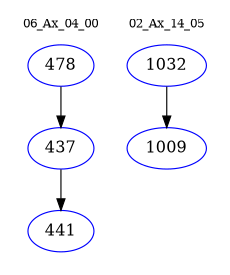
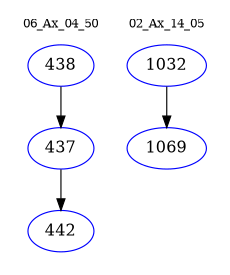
(61, 25) -> (61, 25)
(61, 66) -> (61, 66)
(167, 148) -> (167, 148)
(61, 231) -> (61, 231)
